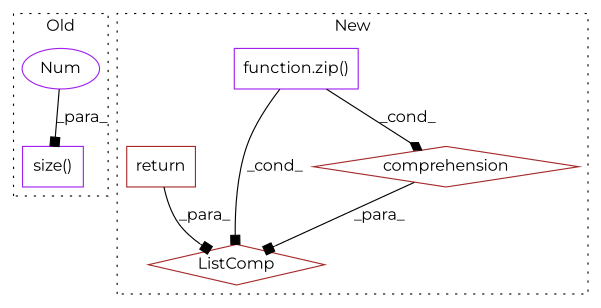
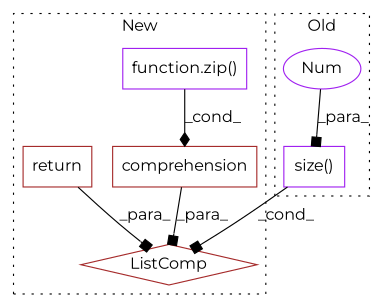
(244, 157) -> (245, 216)
(446, 167) -> (185, 167)
